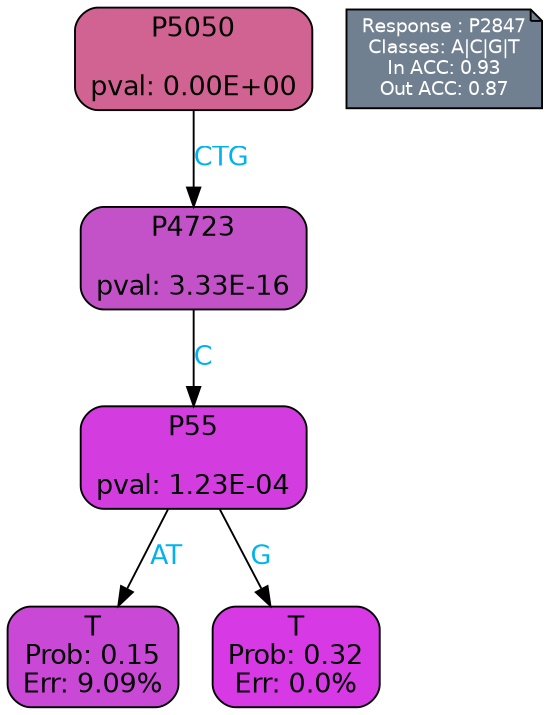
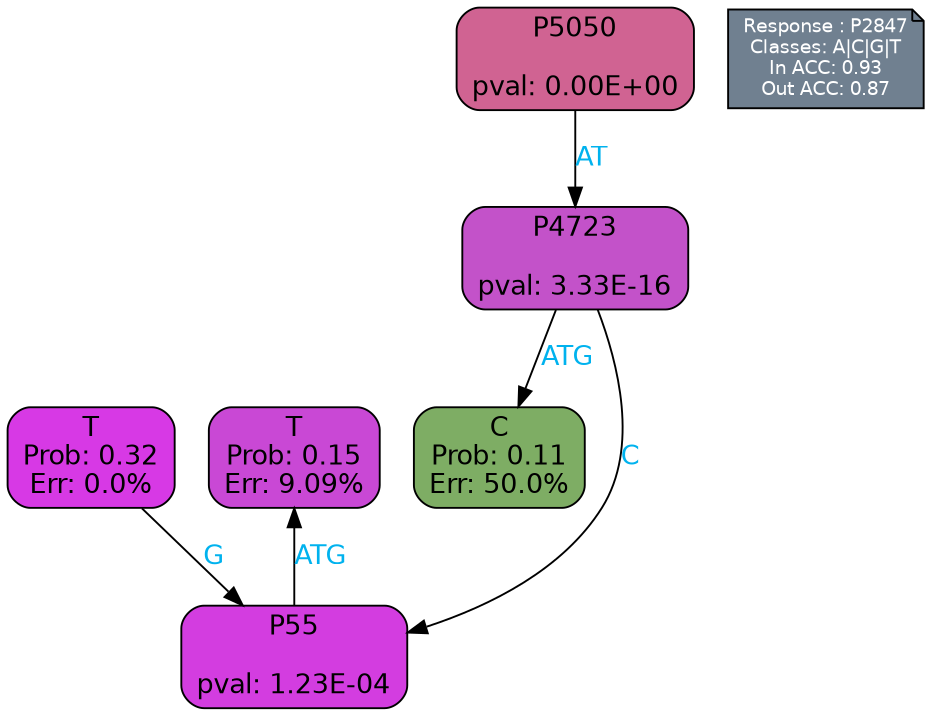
(221, 159) -> (591, 159)
none -> (499, 458)
(241, 549) -> (185, 550)
(166, 557) -> (321, 557)
